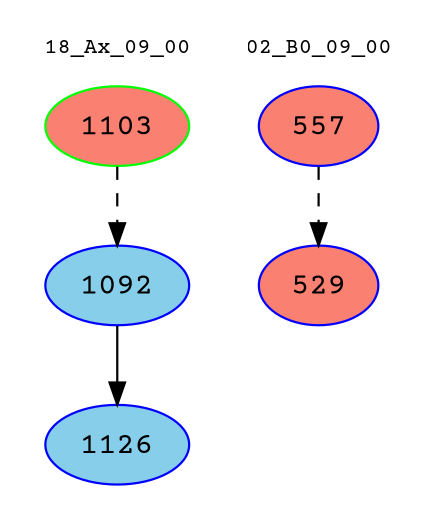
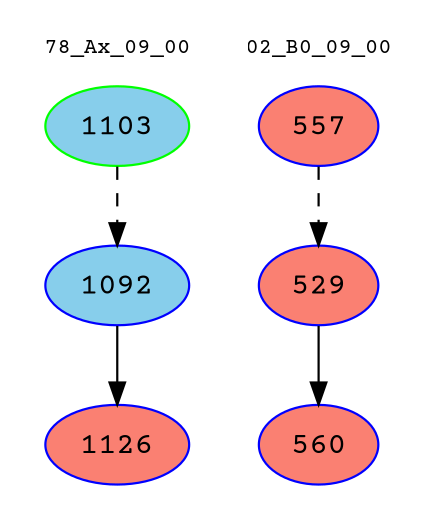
(118, 48) -> (118, 48)
(117, 126) -> (117, 126)
(117, 445) -> (117, 445)
none -> (319, 445)
